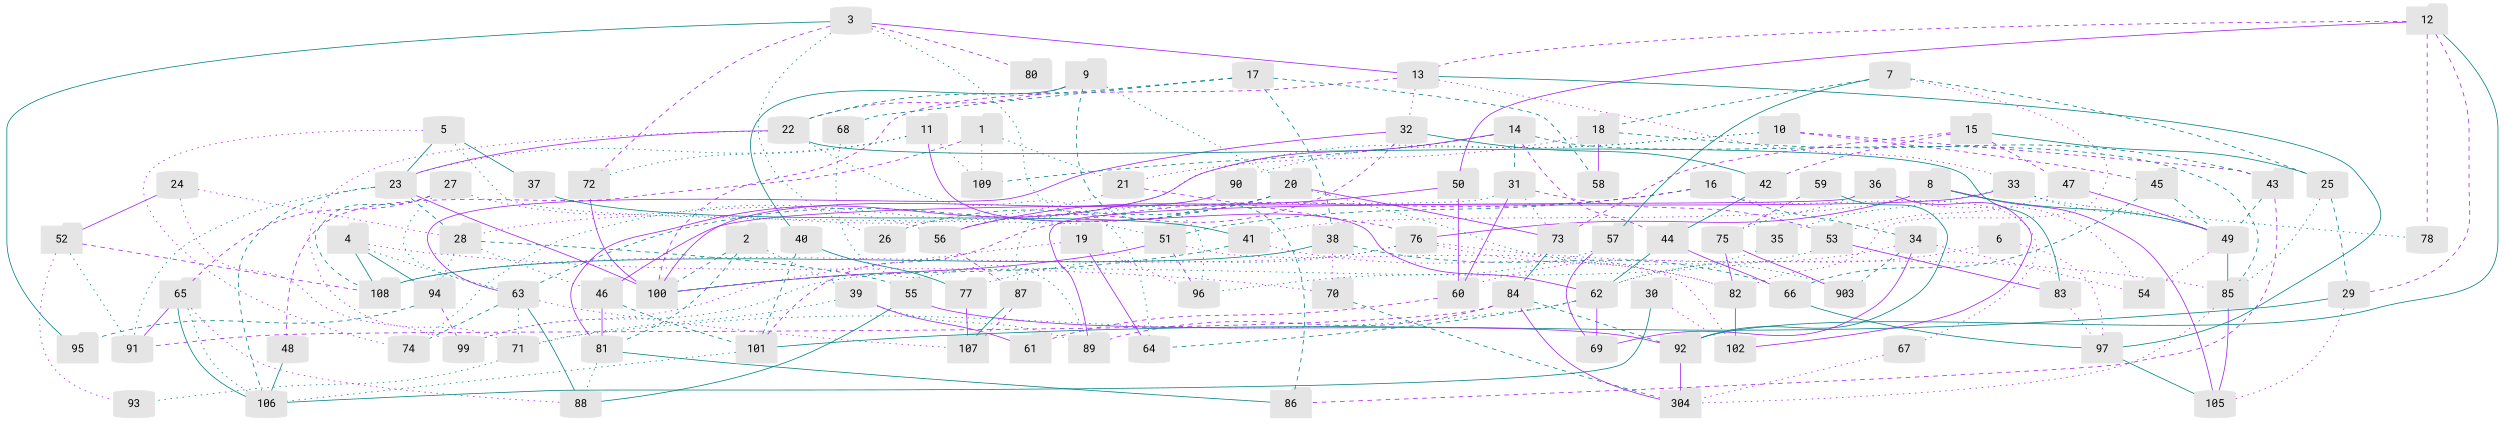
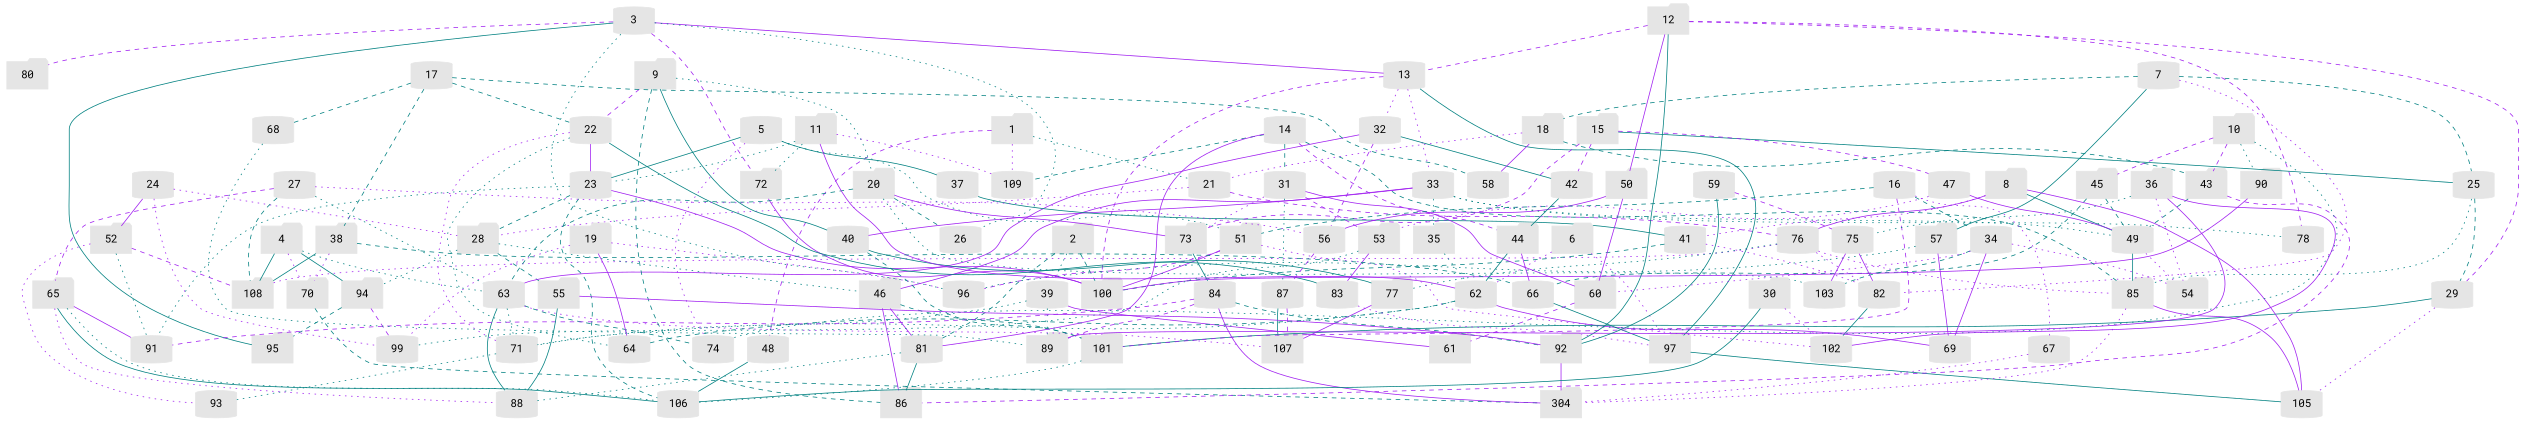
none -> (1168, 209)
(1845, 295) -> (1824, 295)
none -> (891, 349)
